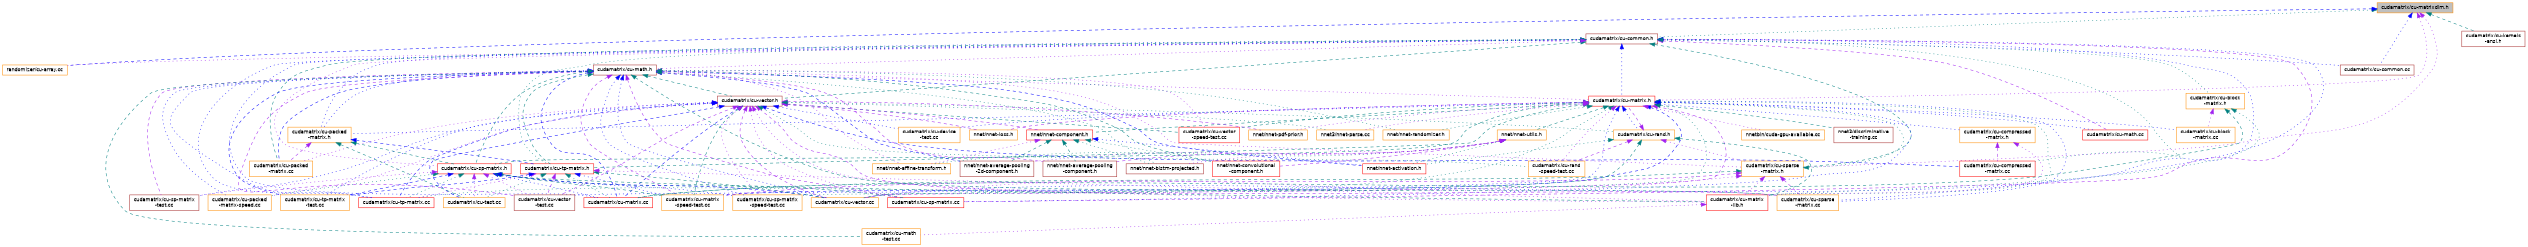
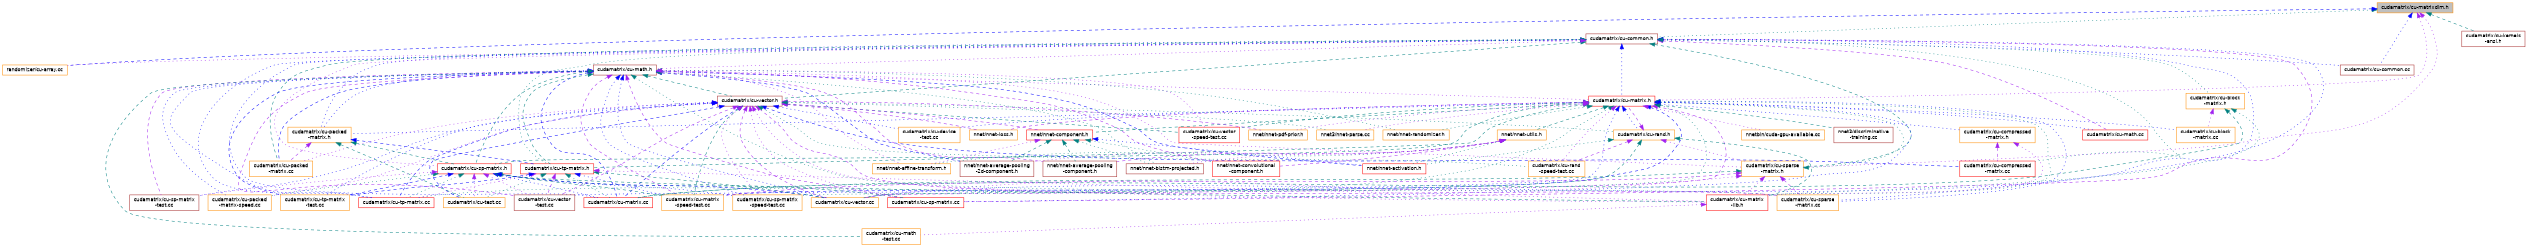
(957, 91) -> (957, 91)
(1194, 190) -> (1194, 190)
